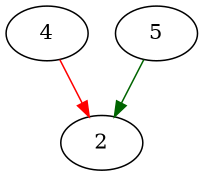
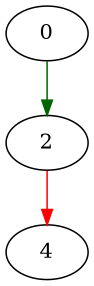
(157, 33) -> (47, 33)
(71, 81) -> (47, 190)
